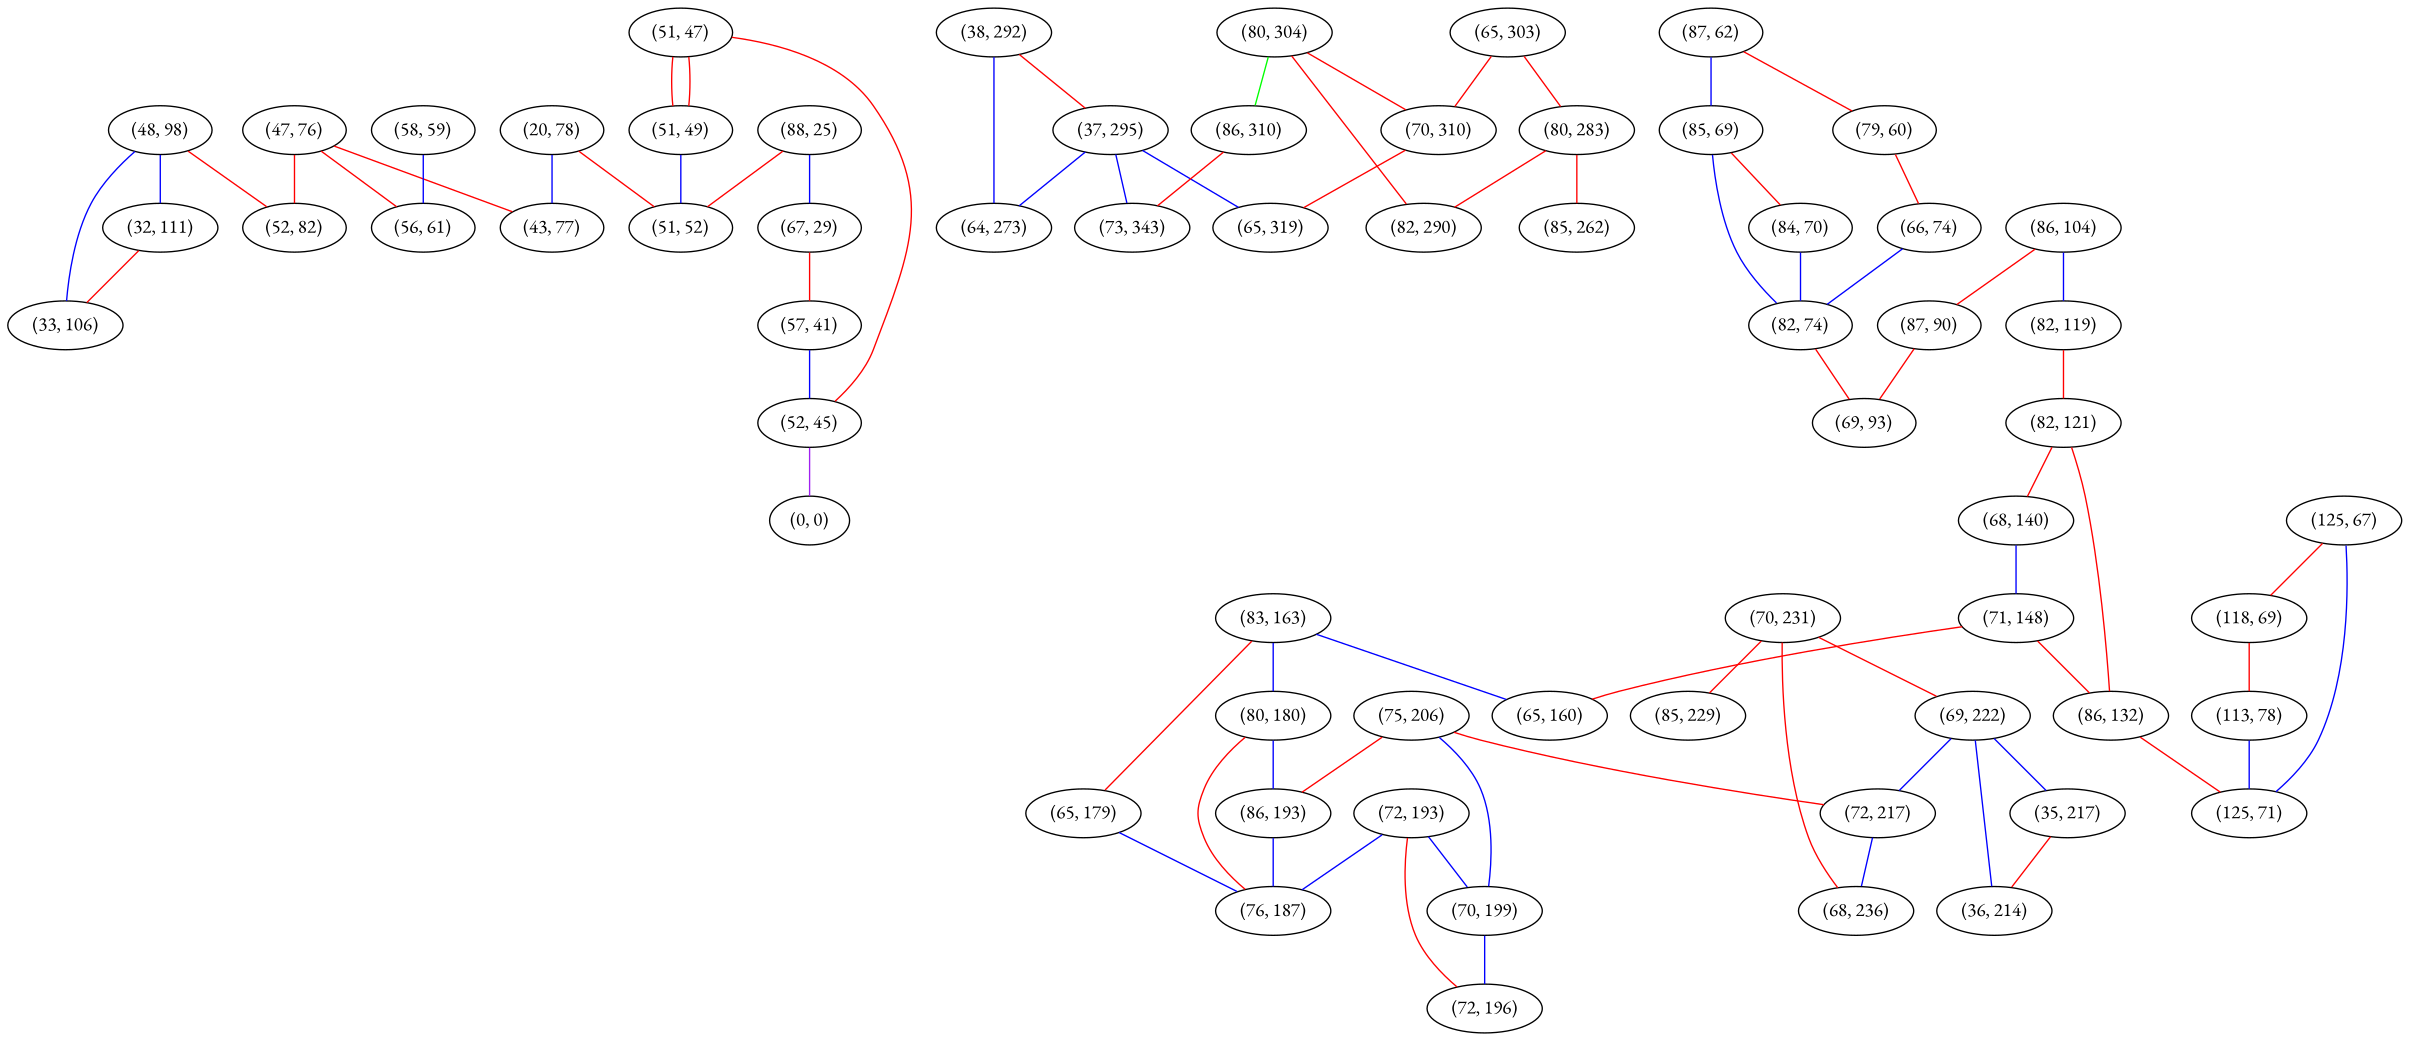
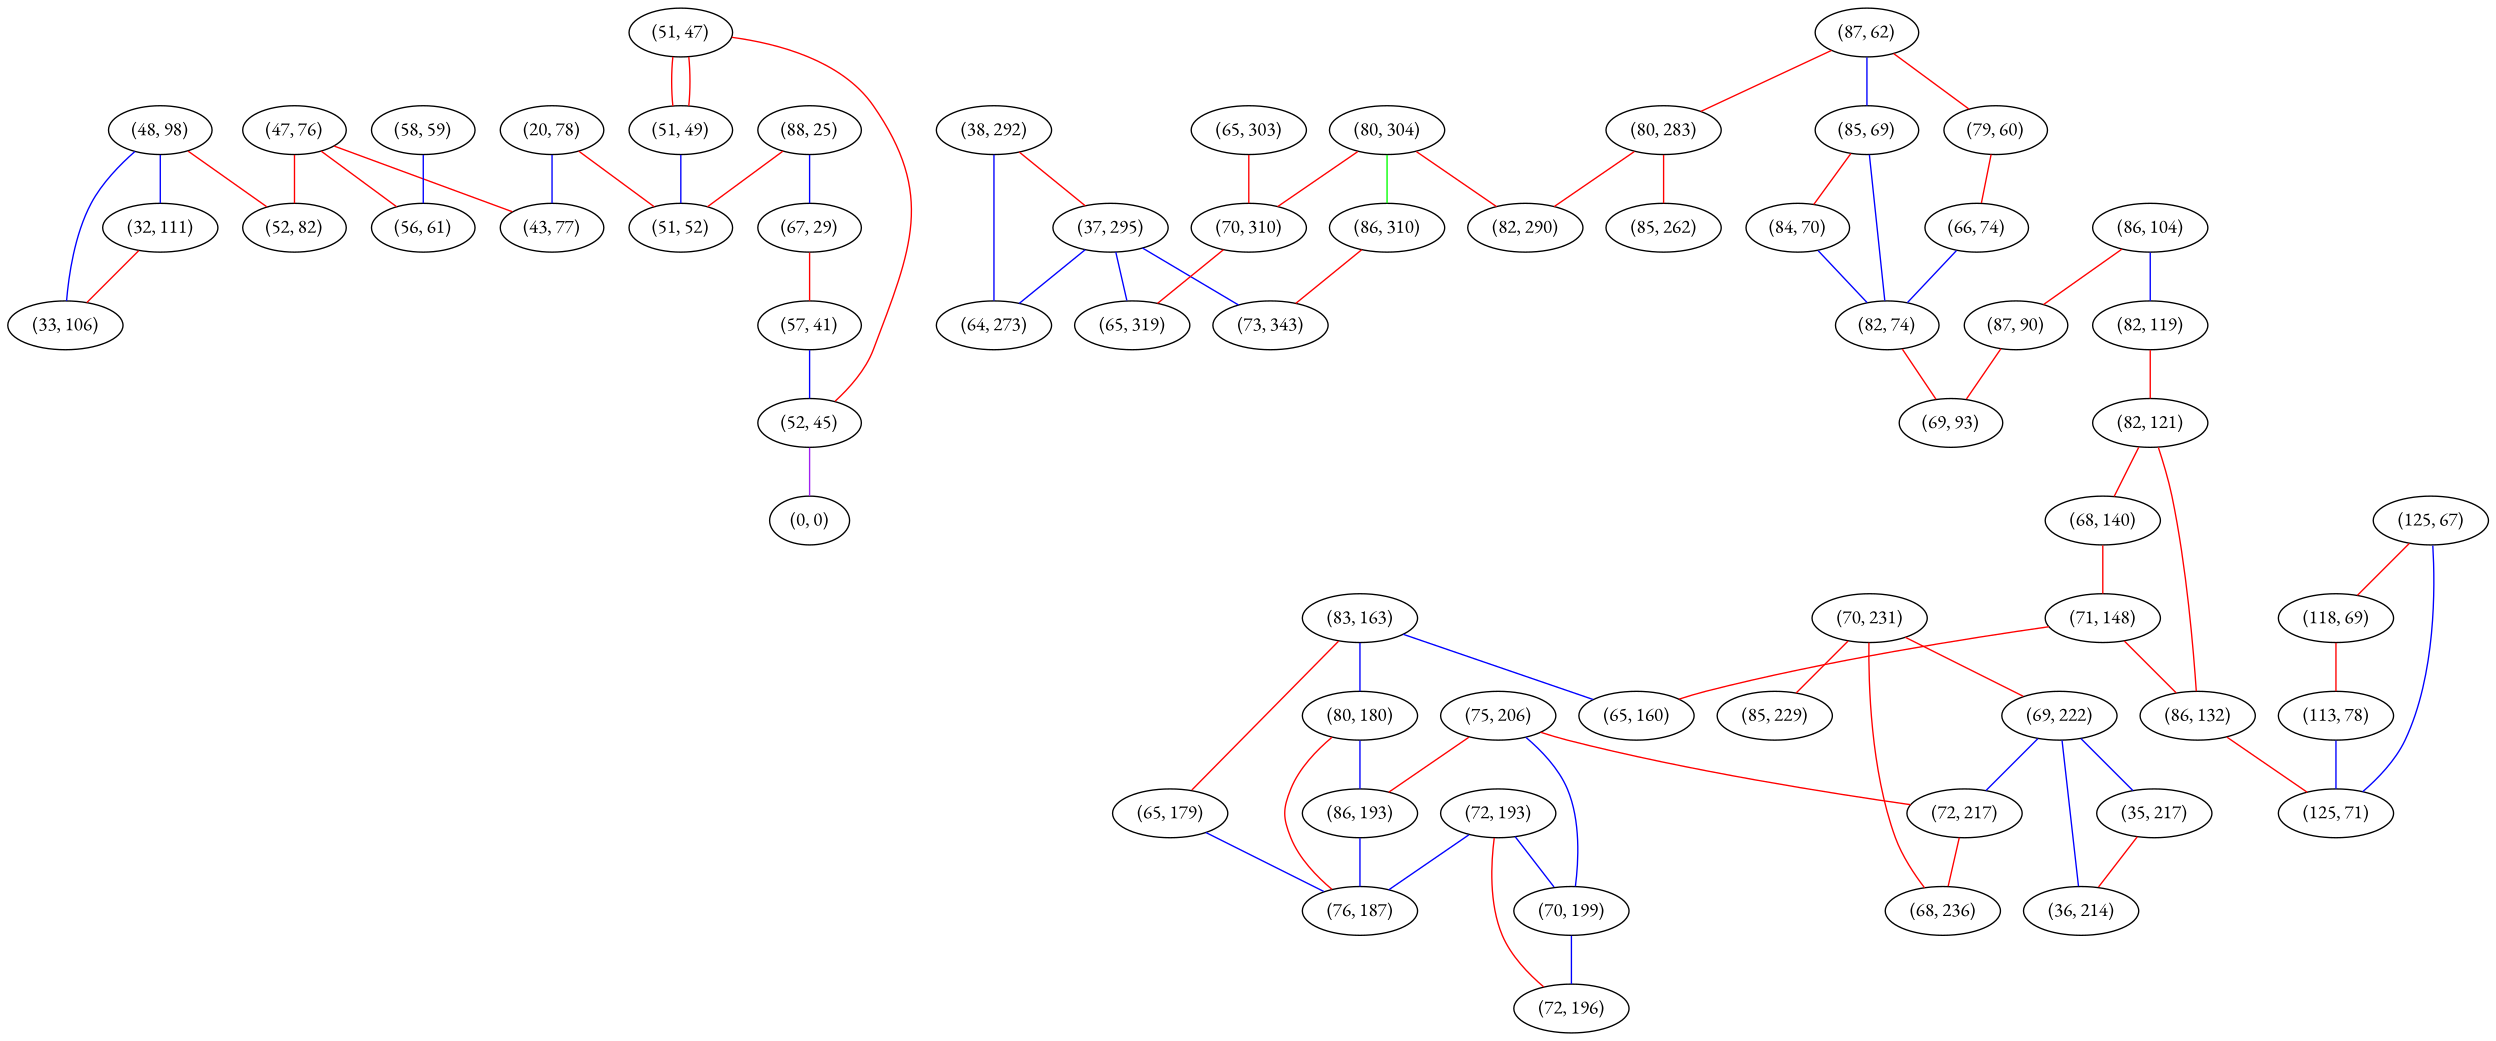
(1542, 81) -> (1766, 81)
(2016, 569) -> (2103, 569)
(1867, 862) -> (1954, 862)
